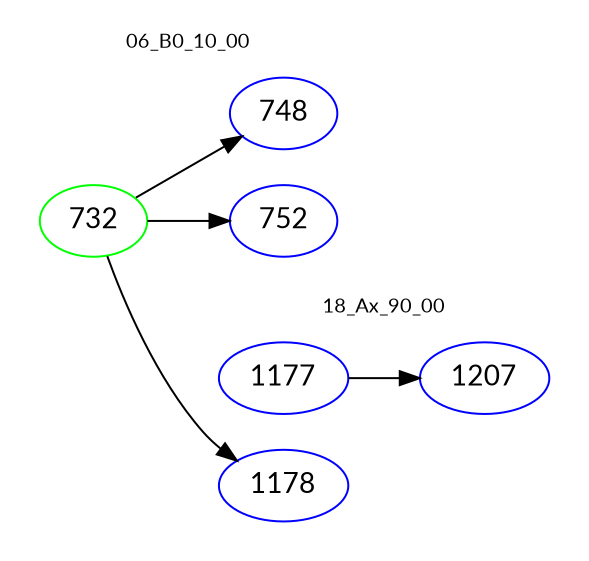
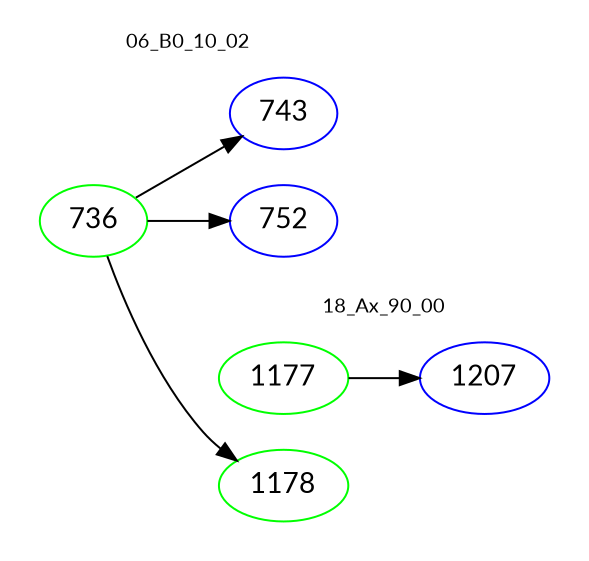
(189, 43) -> (189, 43)
(284, 113) -> (284, 113)
(94, 221) -> (94, 221)
(284, 378) -> (284, 378)
(284, 486) -> (284, 486)
